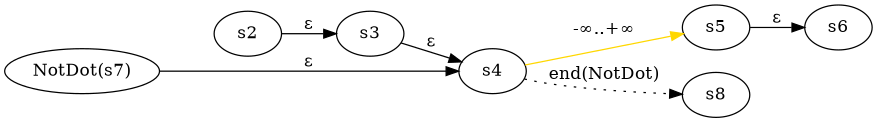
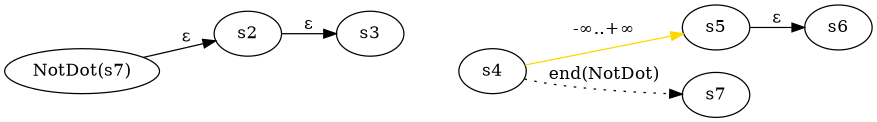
(425, 51) -> none
(303, 71) -> (173, 51)
(716, 95) -> (716, 95)
